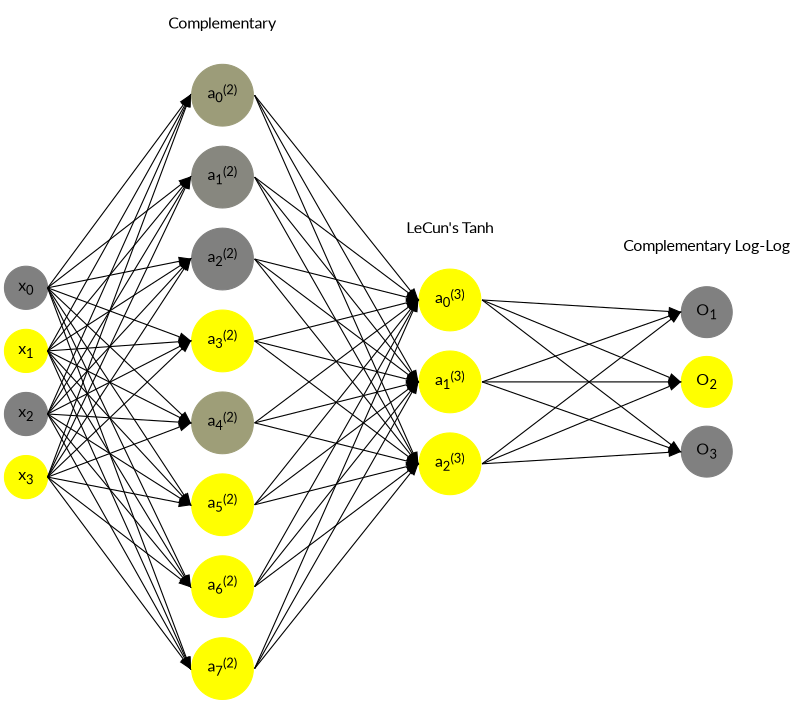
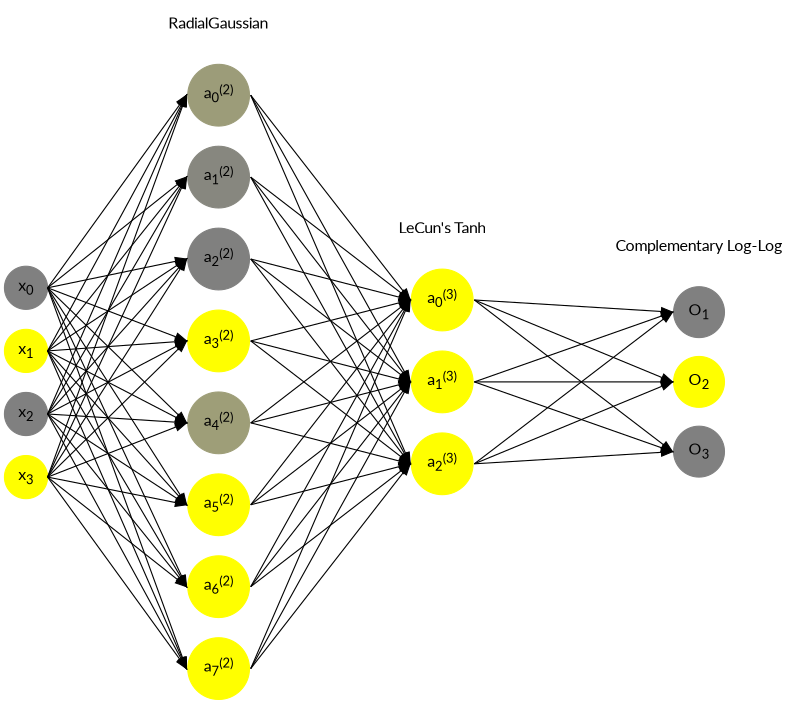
(222, 24) -> (219, 24)
